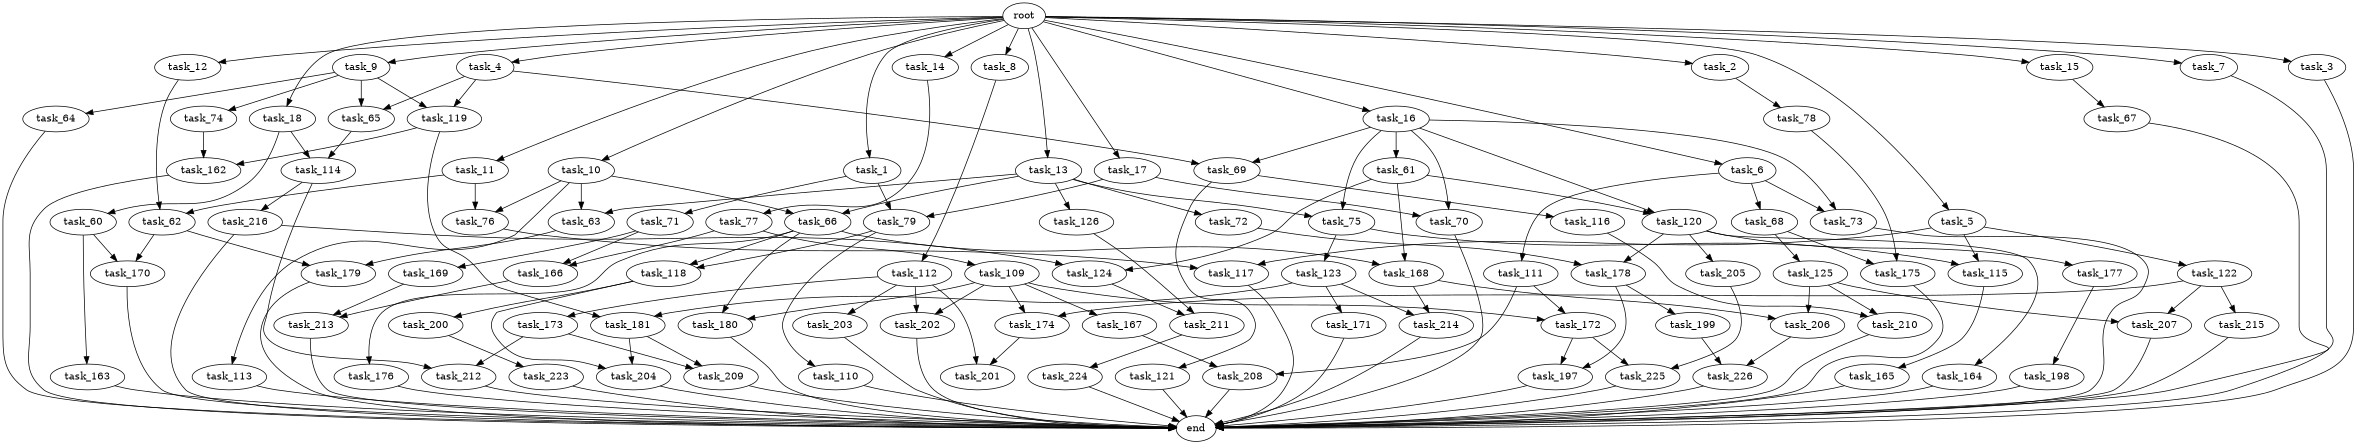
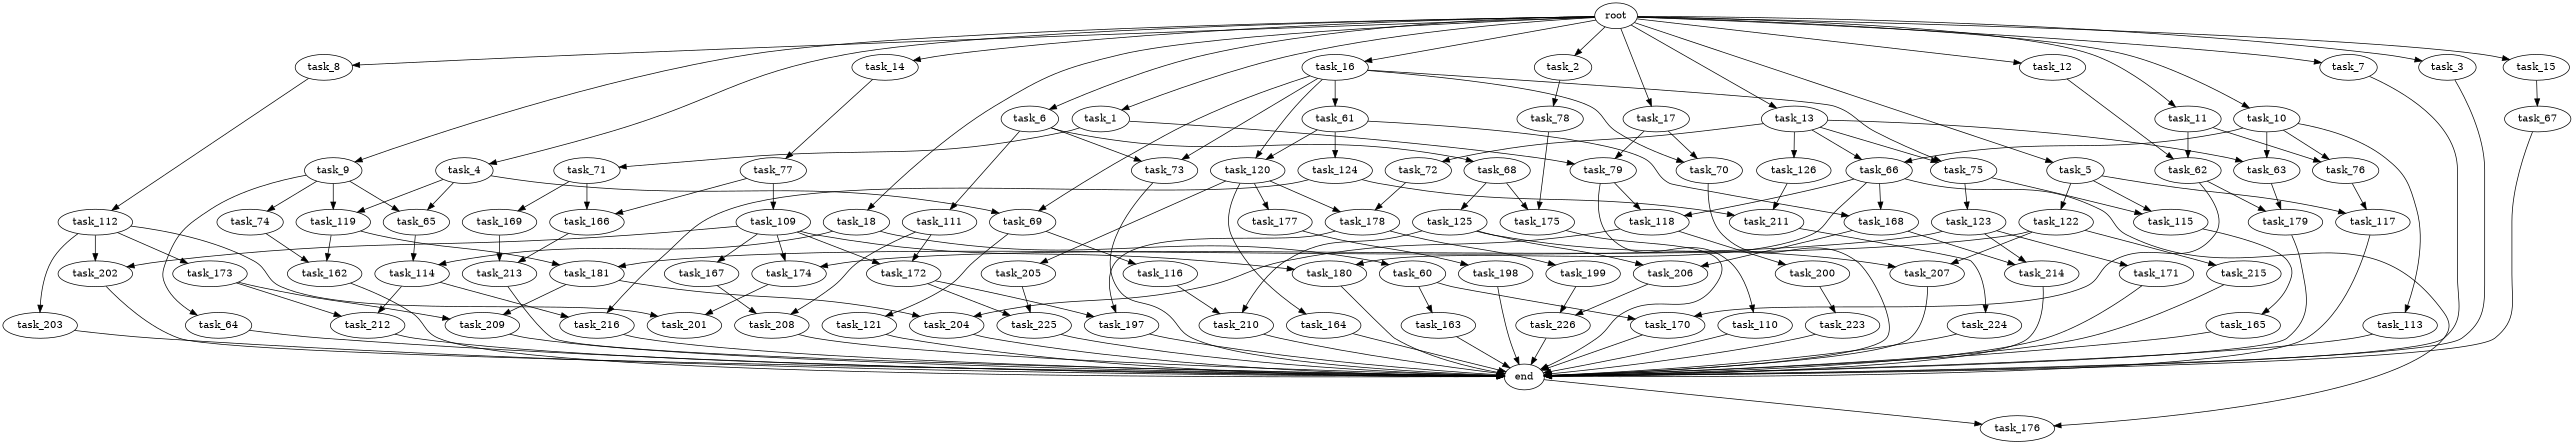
(650, 239) -> (941, 188)
(667, 411) -> (1759, 402)
